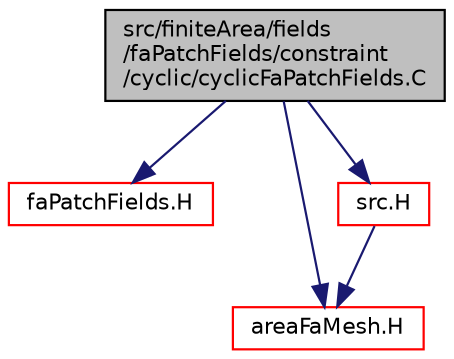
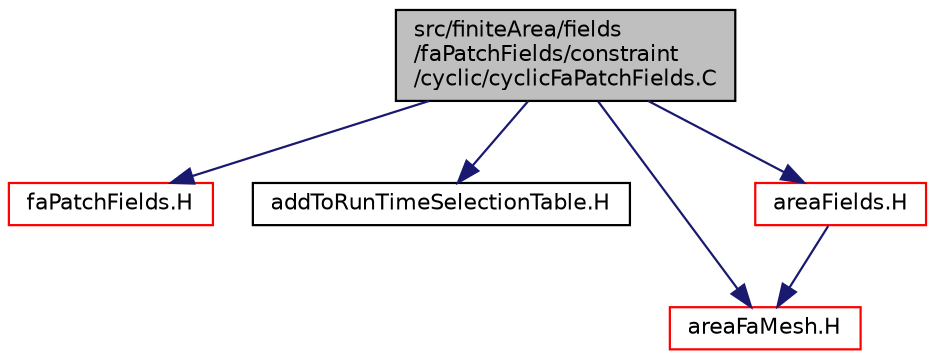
(384, 204) -> (841, 204)
none -> (441, 204)
